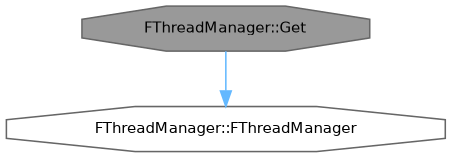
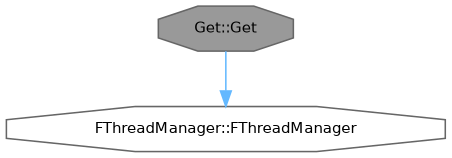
(226, 29) -> (226, 29)
